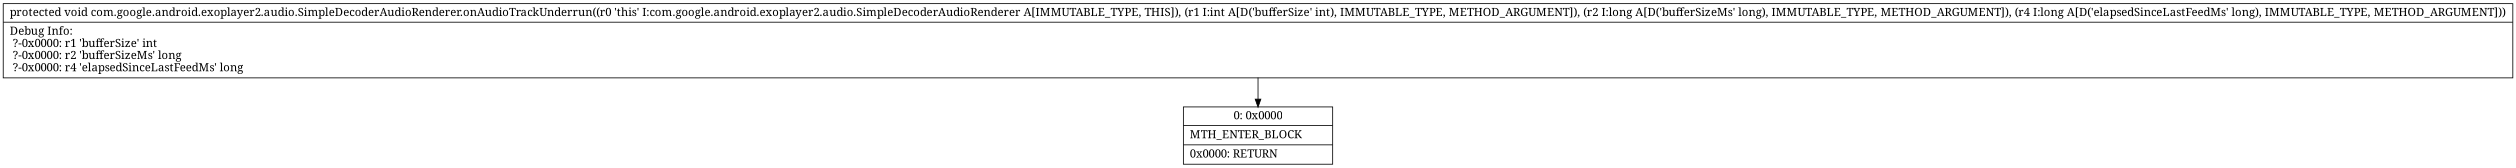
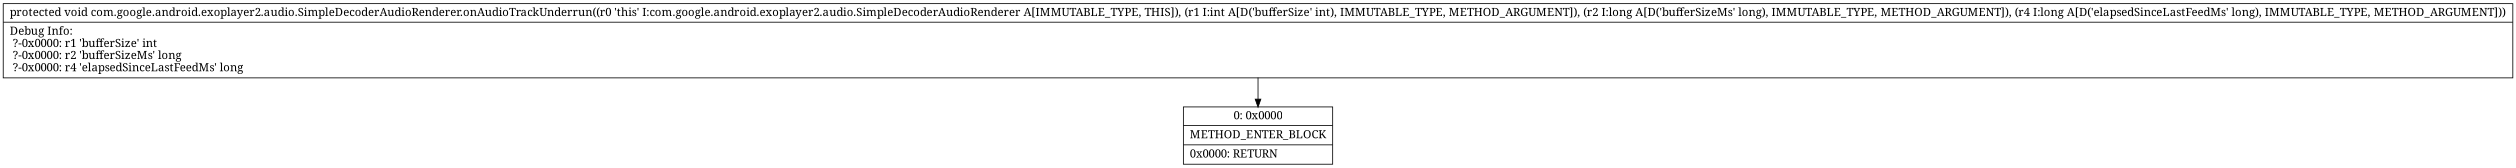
(1246, 135) -> (1258, 135)
